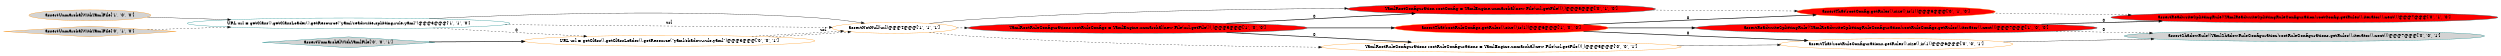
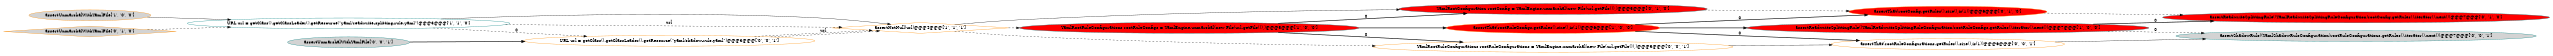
(894, 28) -> (920, 28)
(349, 42) -> (349, 42)
